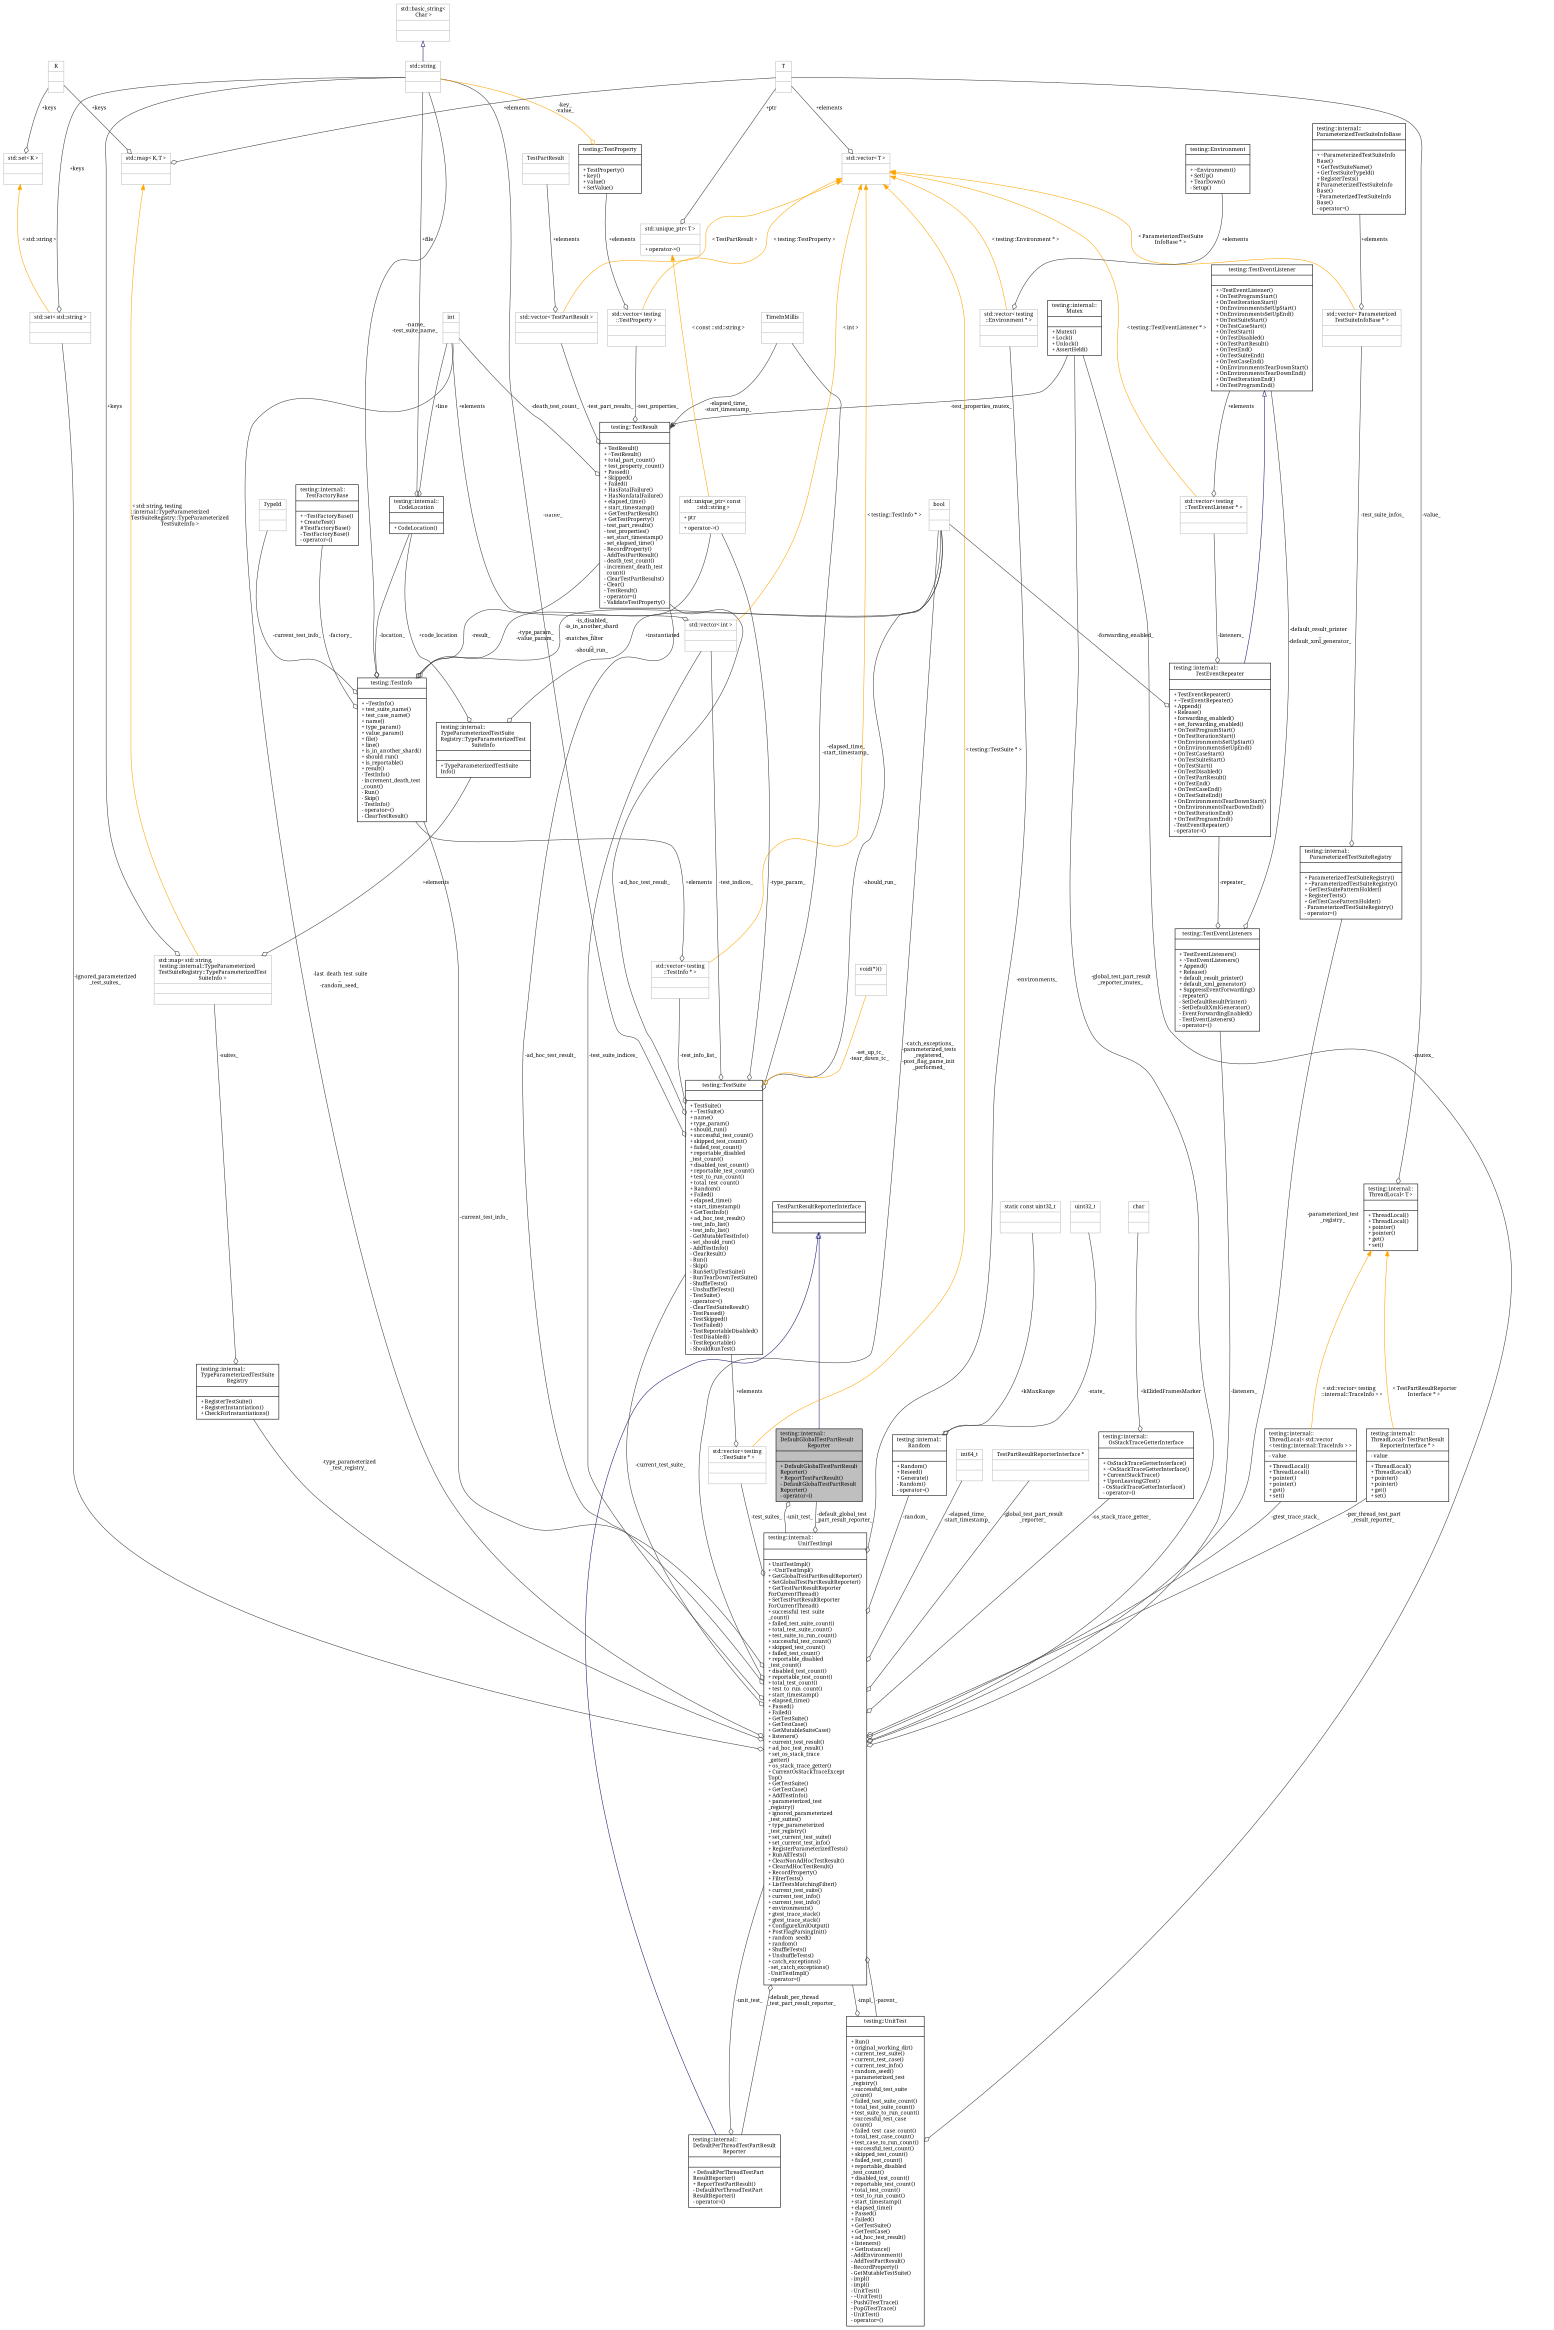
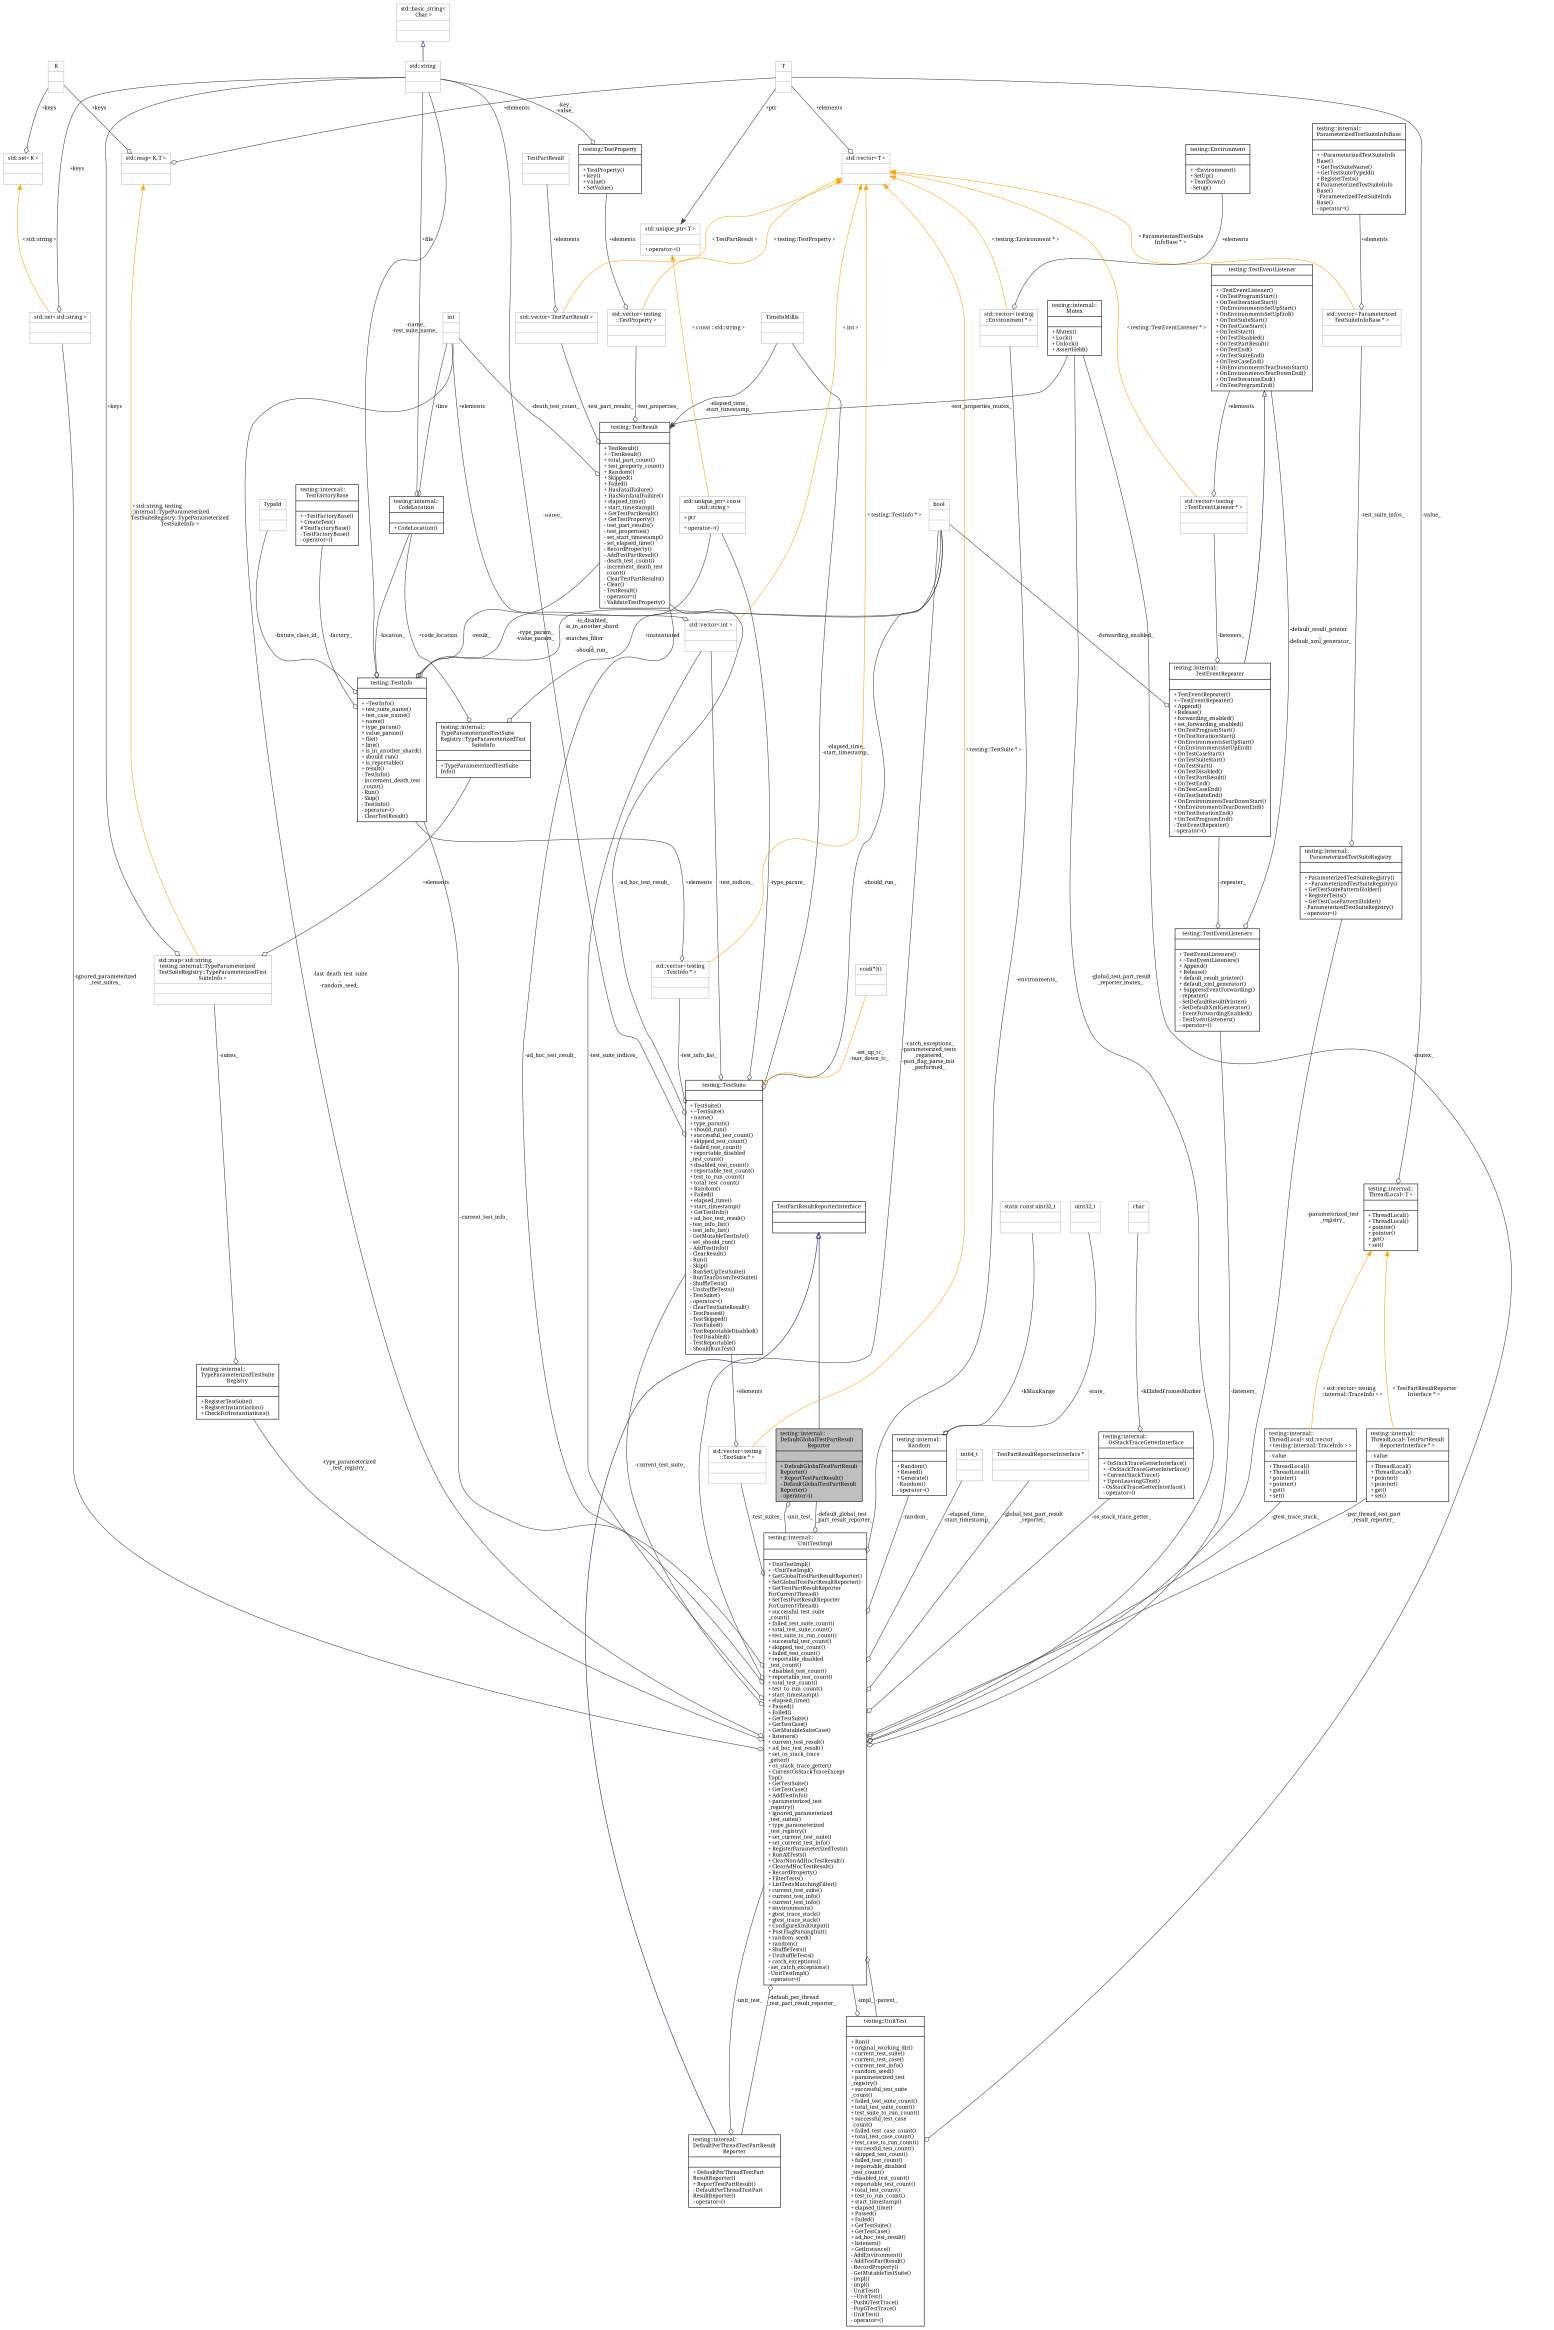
(517, 97) -> (517, 97)
(730, 154) -> (730, 154)
(617, 472) -> (619, 472)
(296, 636) -> (296, 636)
